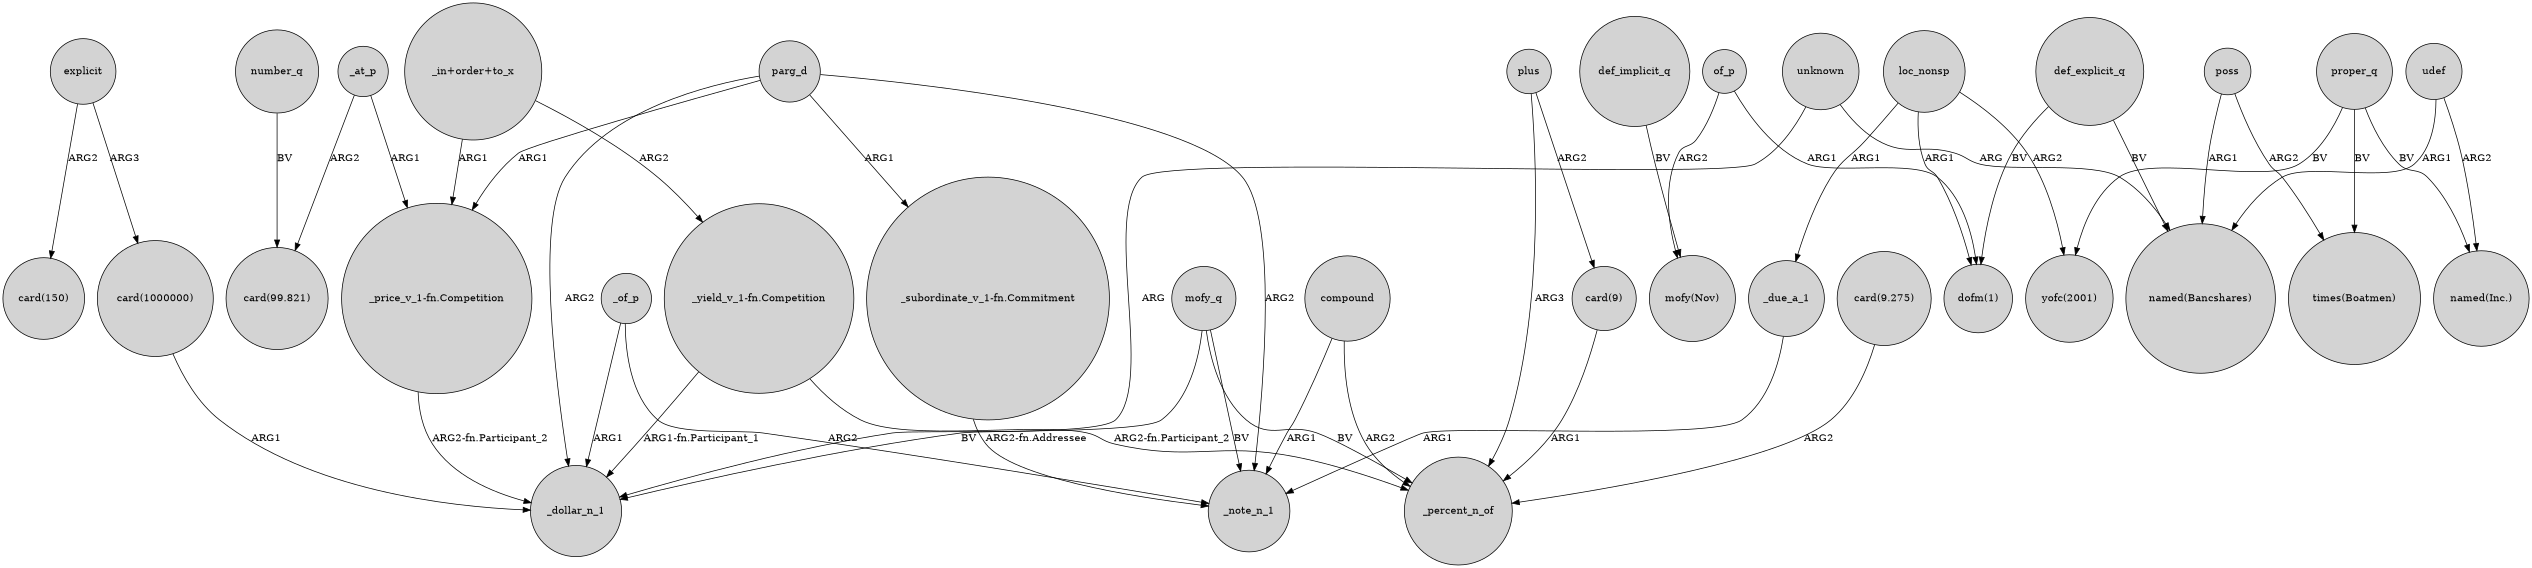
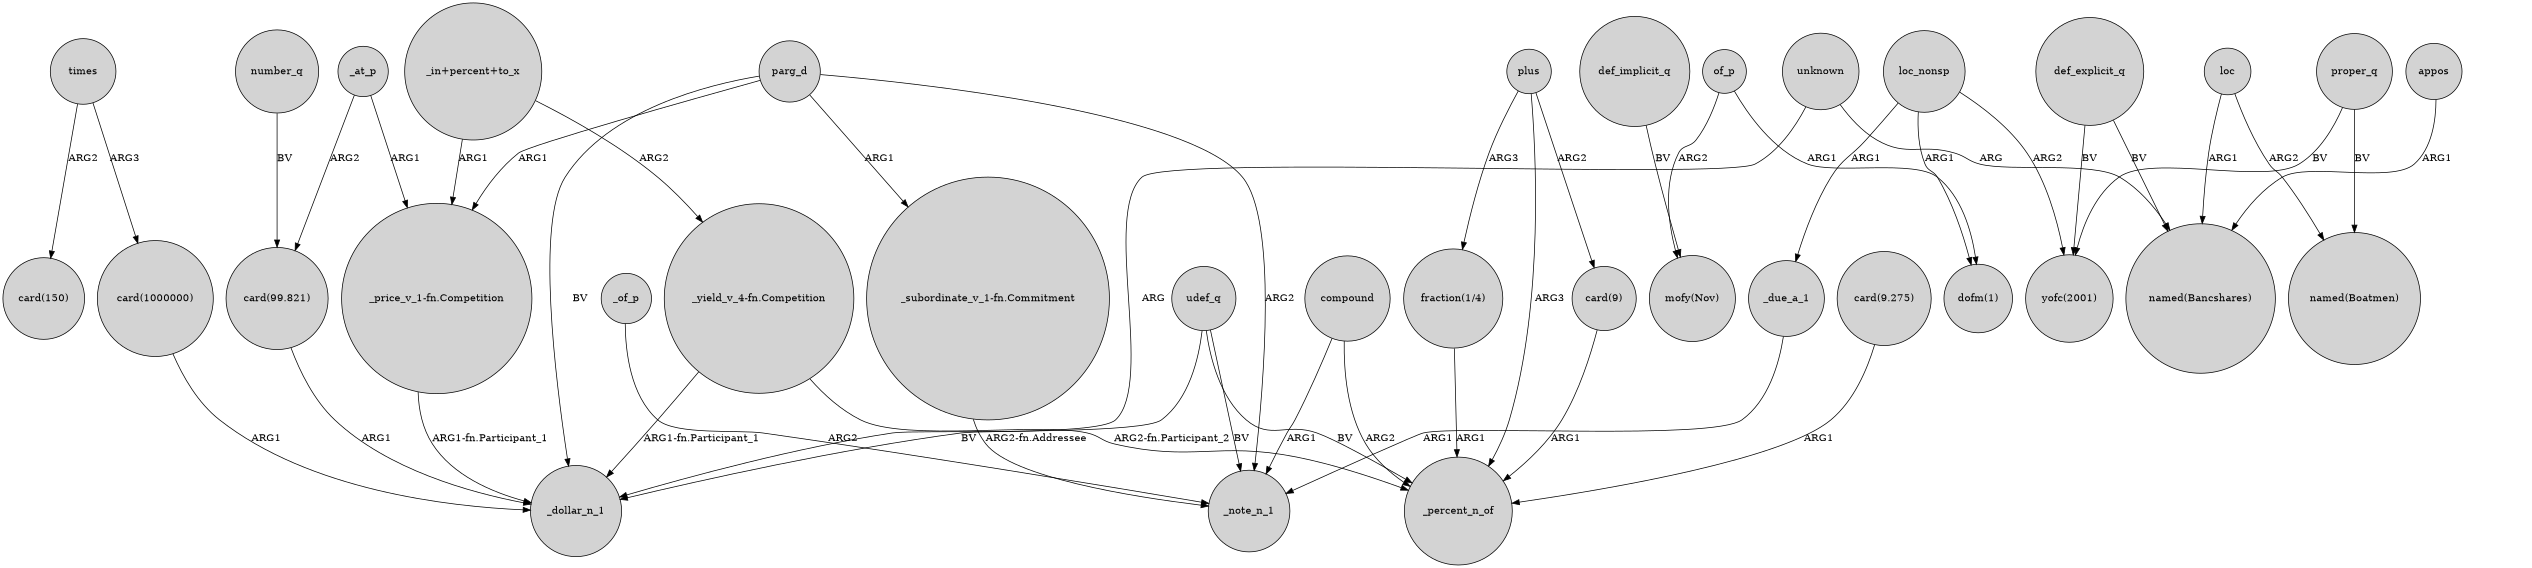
(83, 71) -> (83, 71)
(473, 71) -> (473, 71)
(2228, 71) -> (2228, 71)
(2434, 71) -> (2434, 71)
(2002, 175) -> (2079, 187)
(580, 299) -> (580, 299)
(759, 299) -> (759, 299)
(1204, 299) -> (1204, 299)
none -> (1453, 299)
(2354, 299) -> (2354, 299)
(2481, 299) -> none
(604, 391) -> (385, 456)
(490, 438) -> (490, 438)
(1819, 438) -> (1819, 438)
